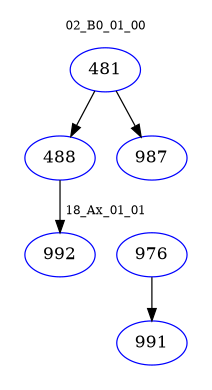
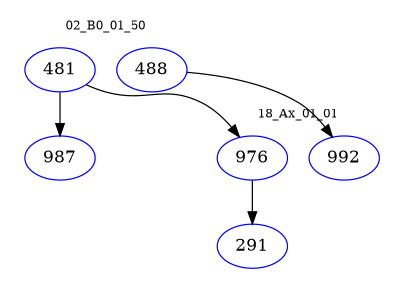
(106, 26) -> (106, 26)
(86, 108) -> (163, 94)
(152, 343) -> (252, 246)
